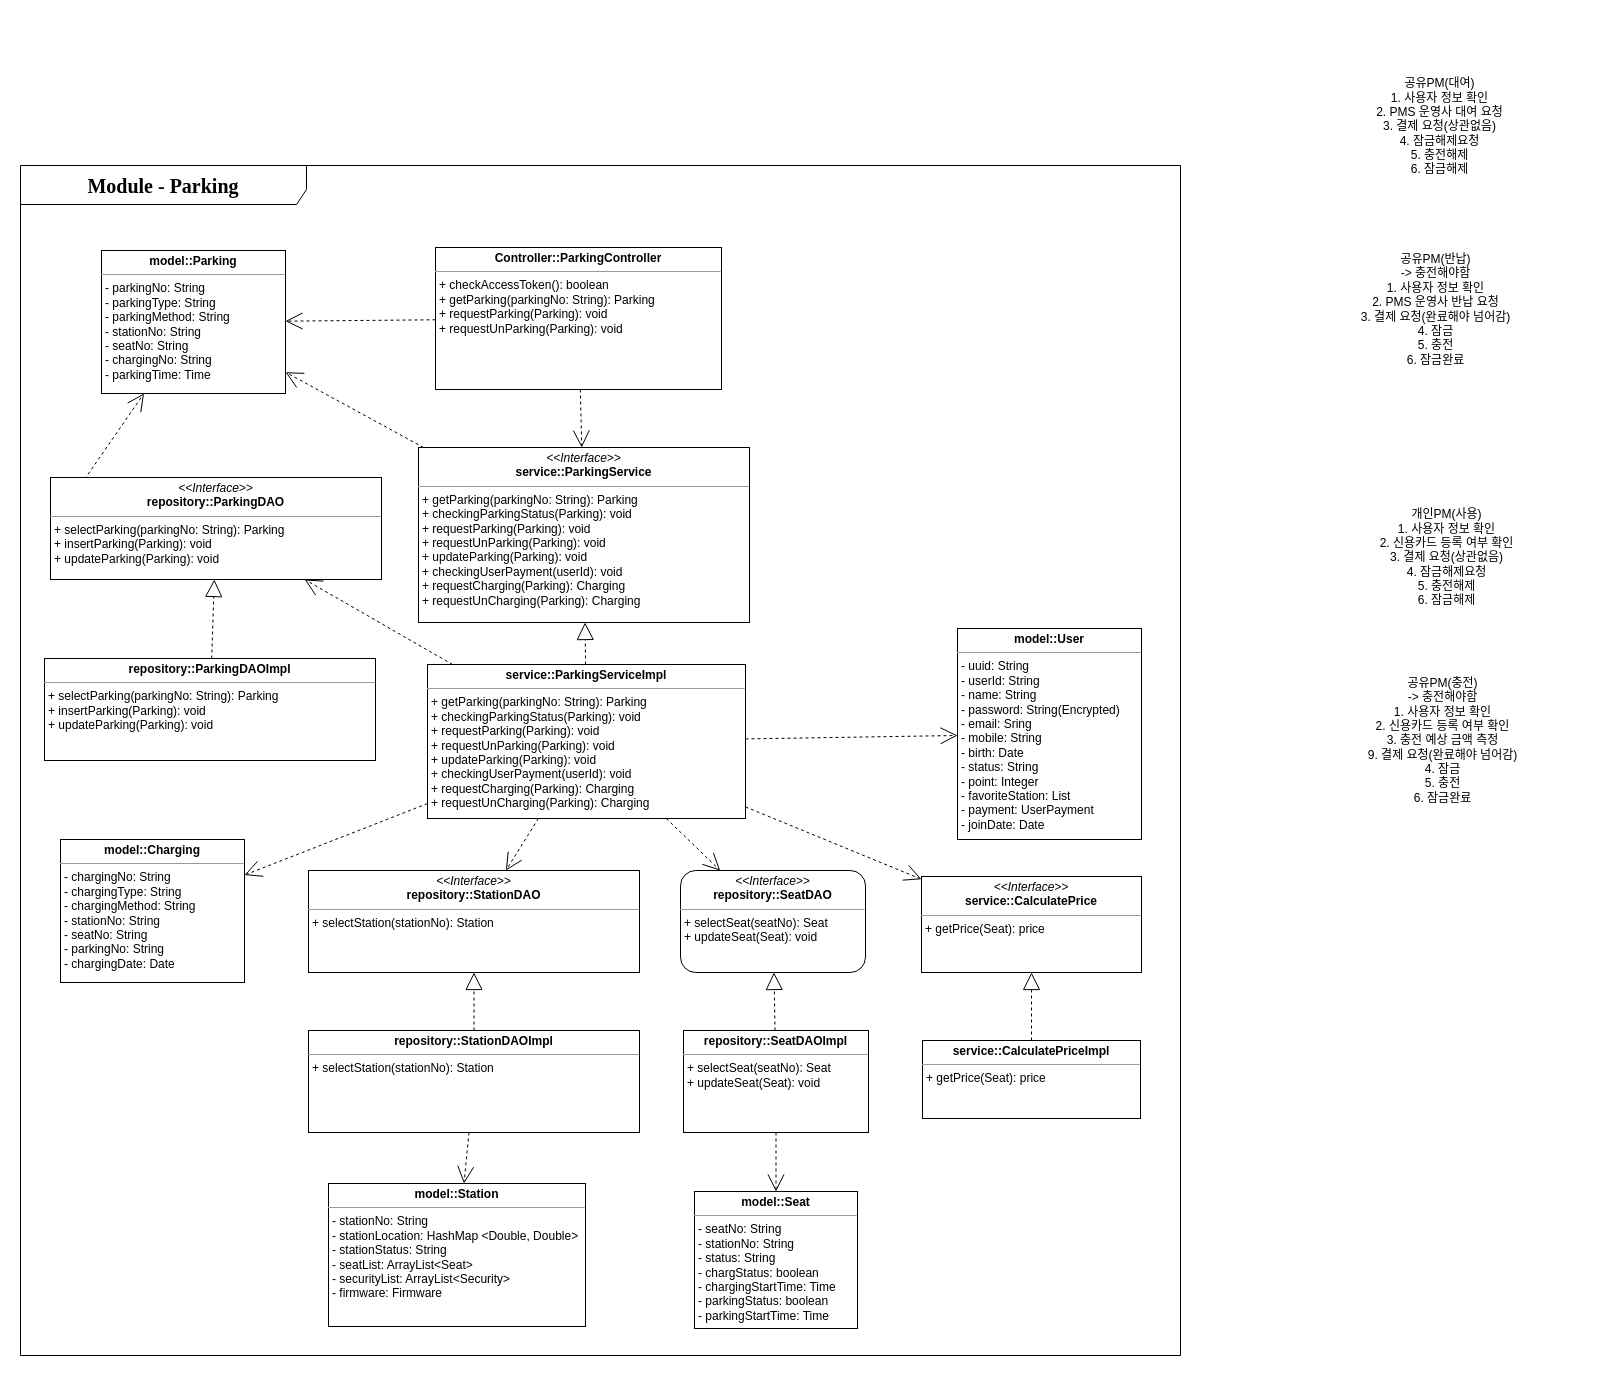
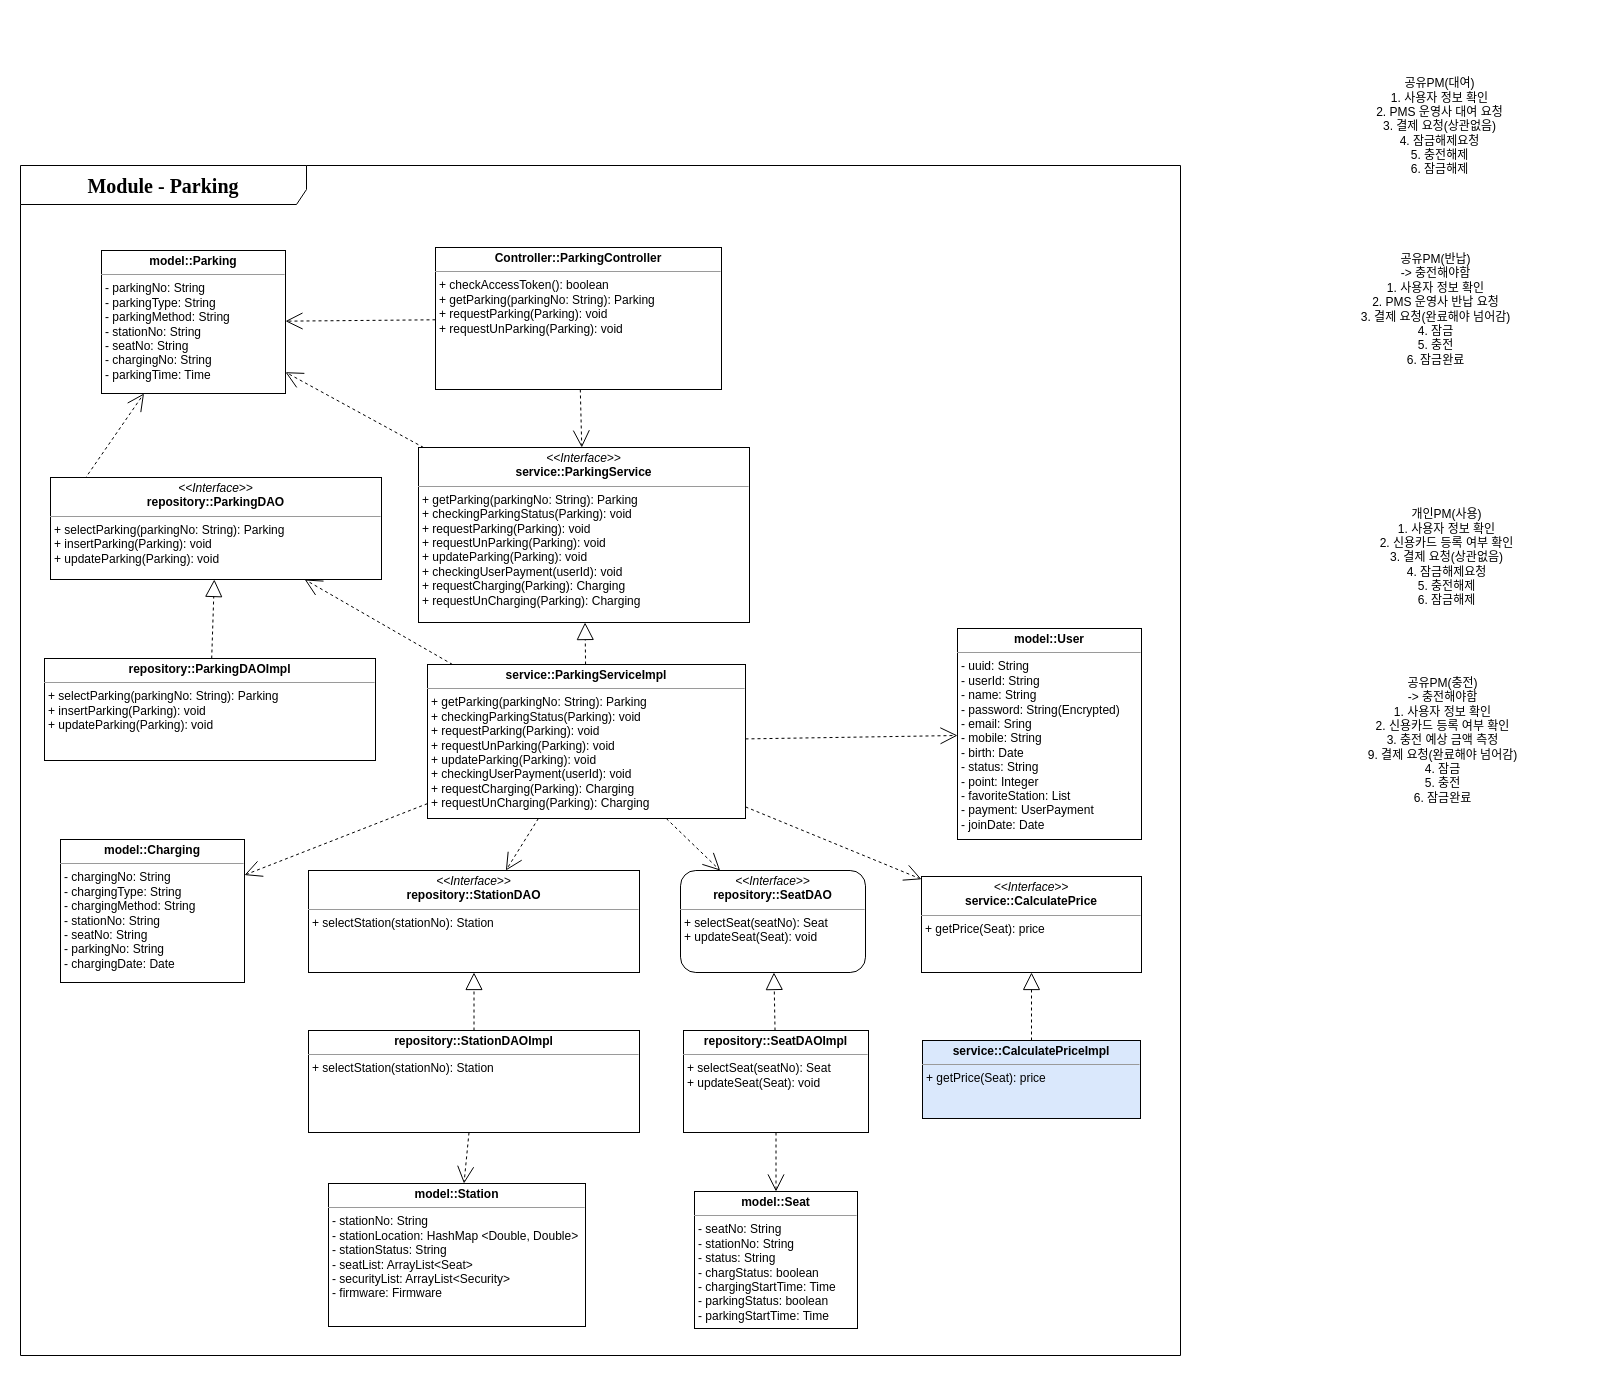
(1032, 1080) -> (1032, 1080)
